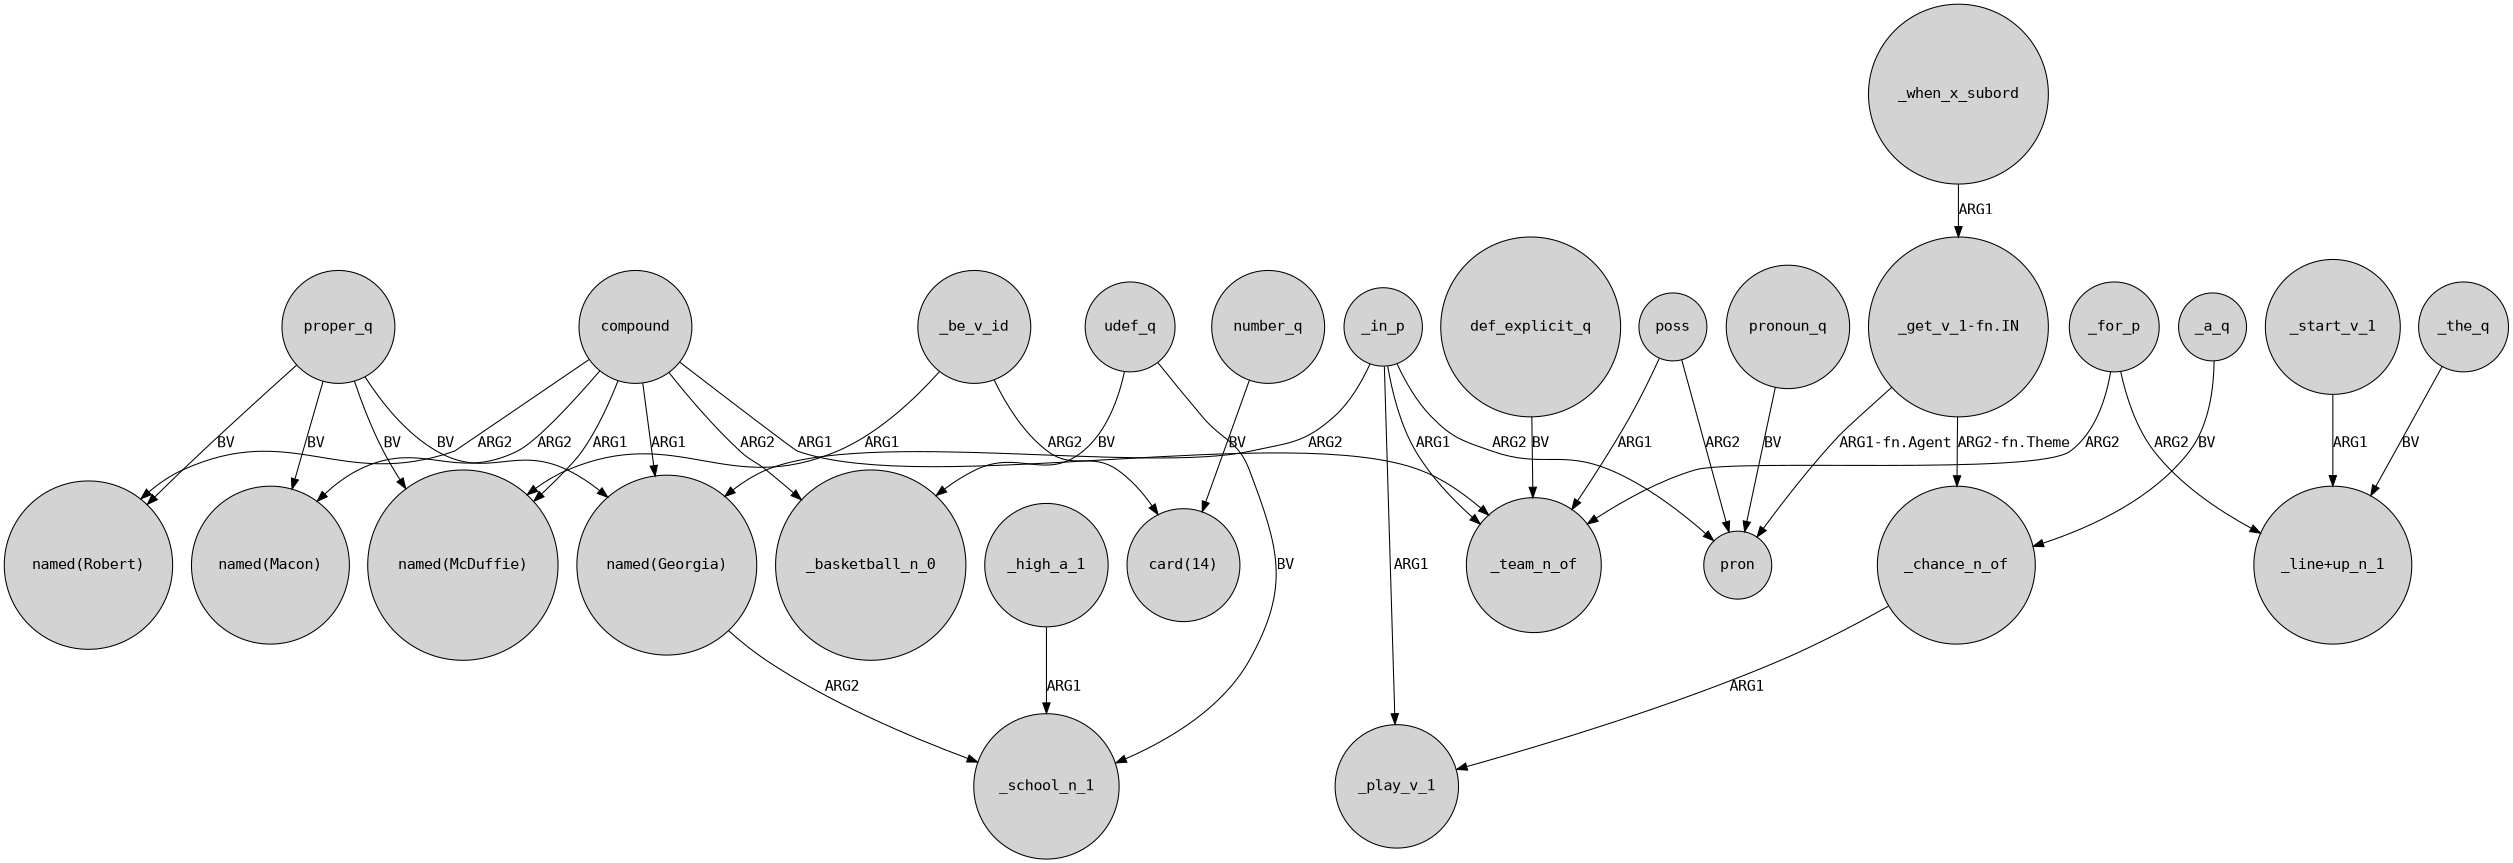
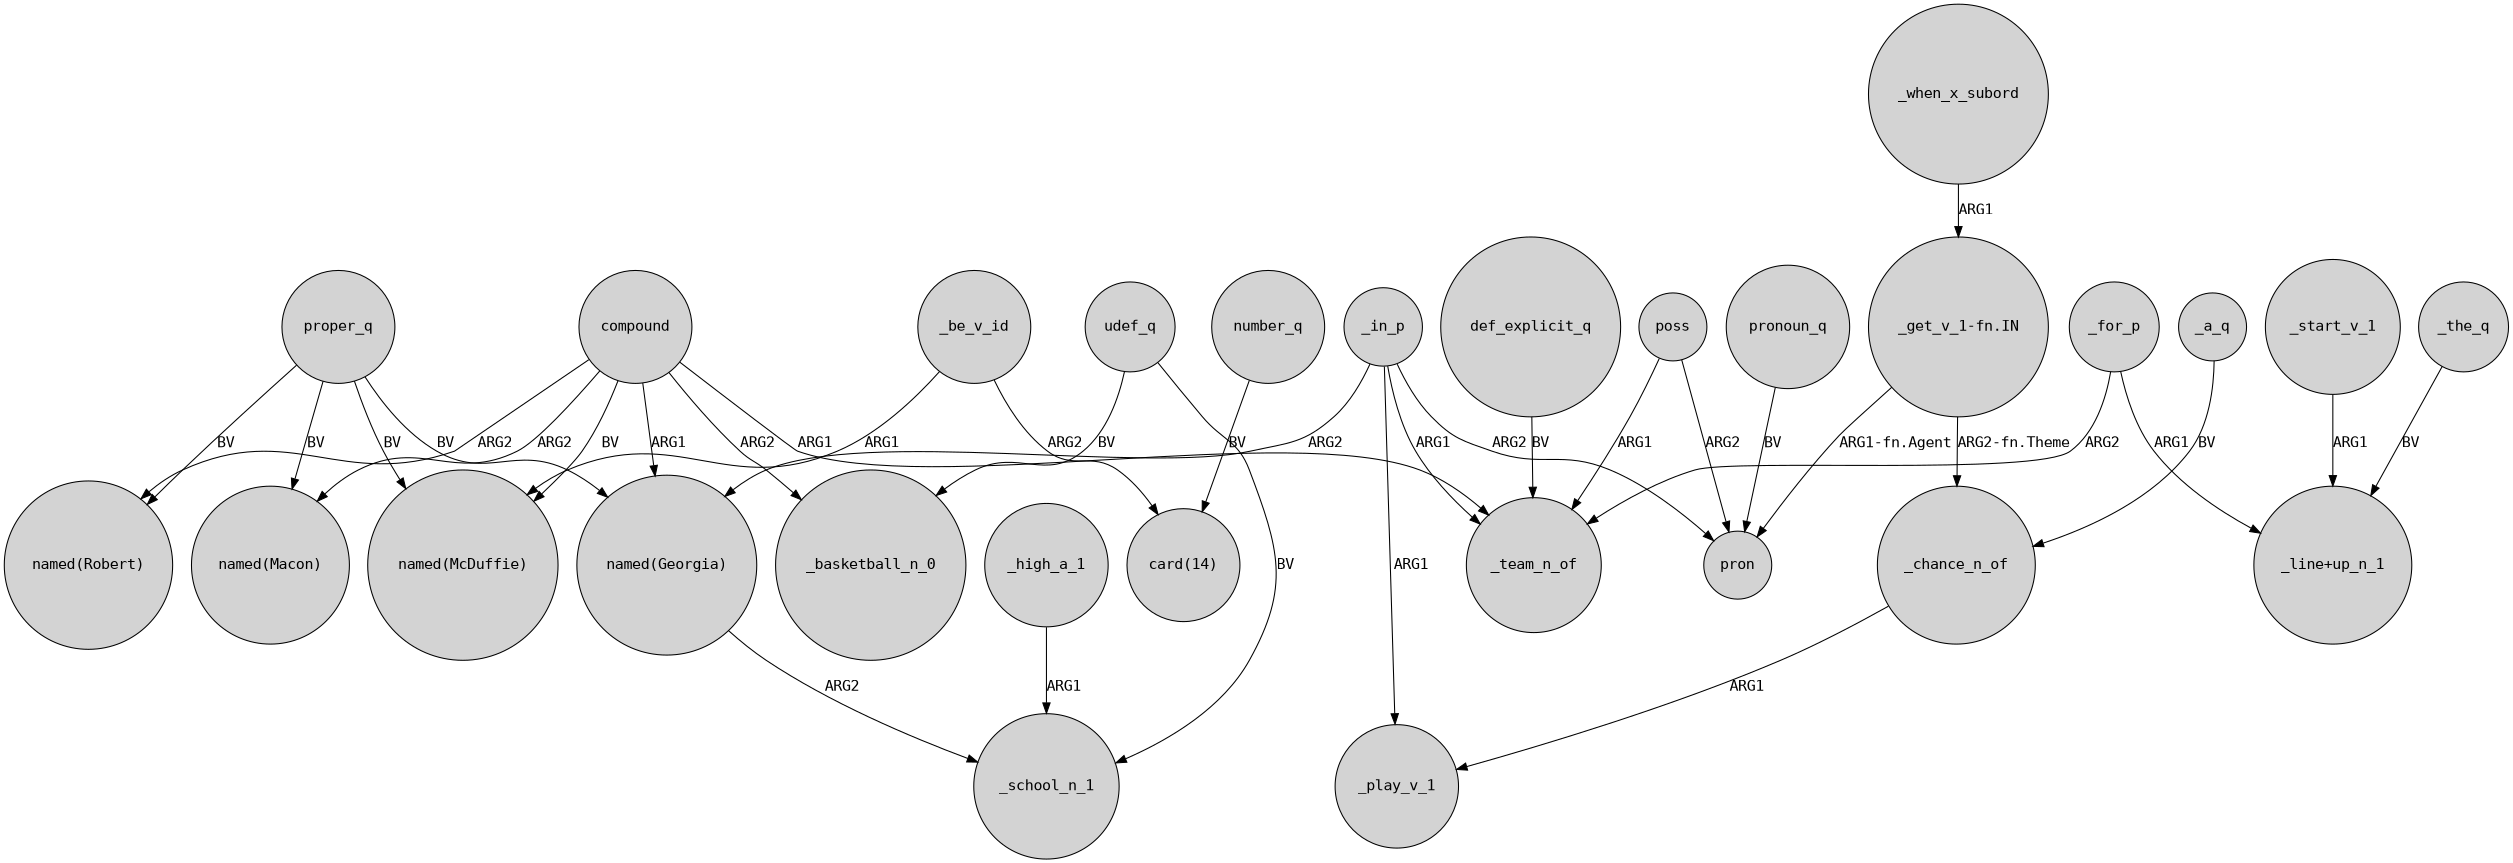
(610, 443) -> (610, 443)
(2172, 443) -> (2172, 443)
